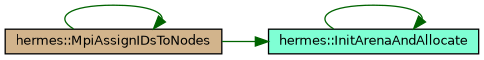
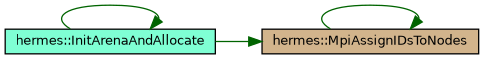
(239, 42) -> (232, 42)
